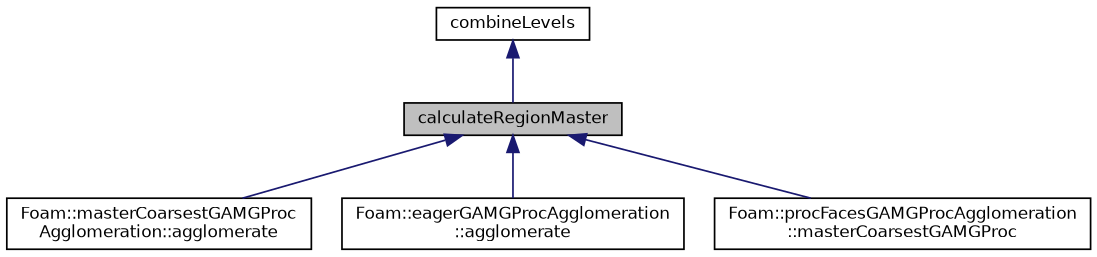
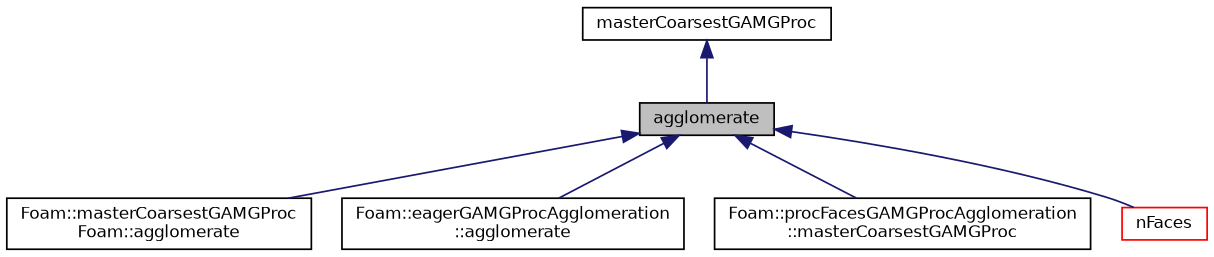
(513, 24) -> (707, 24)
(513, 119) -> (707, 119)
(159, 224) -> (159, 224)
none -> (1165, 224)
